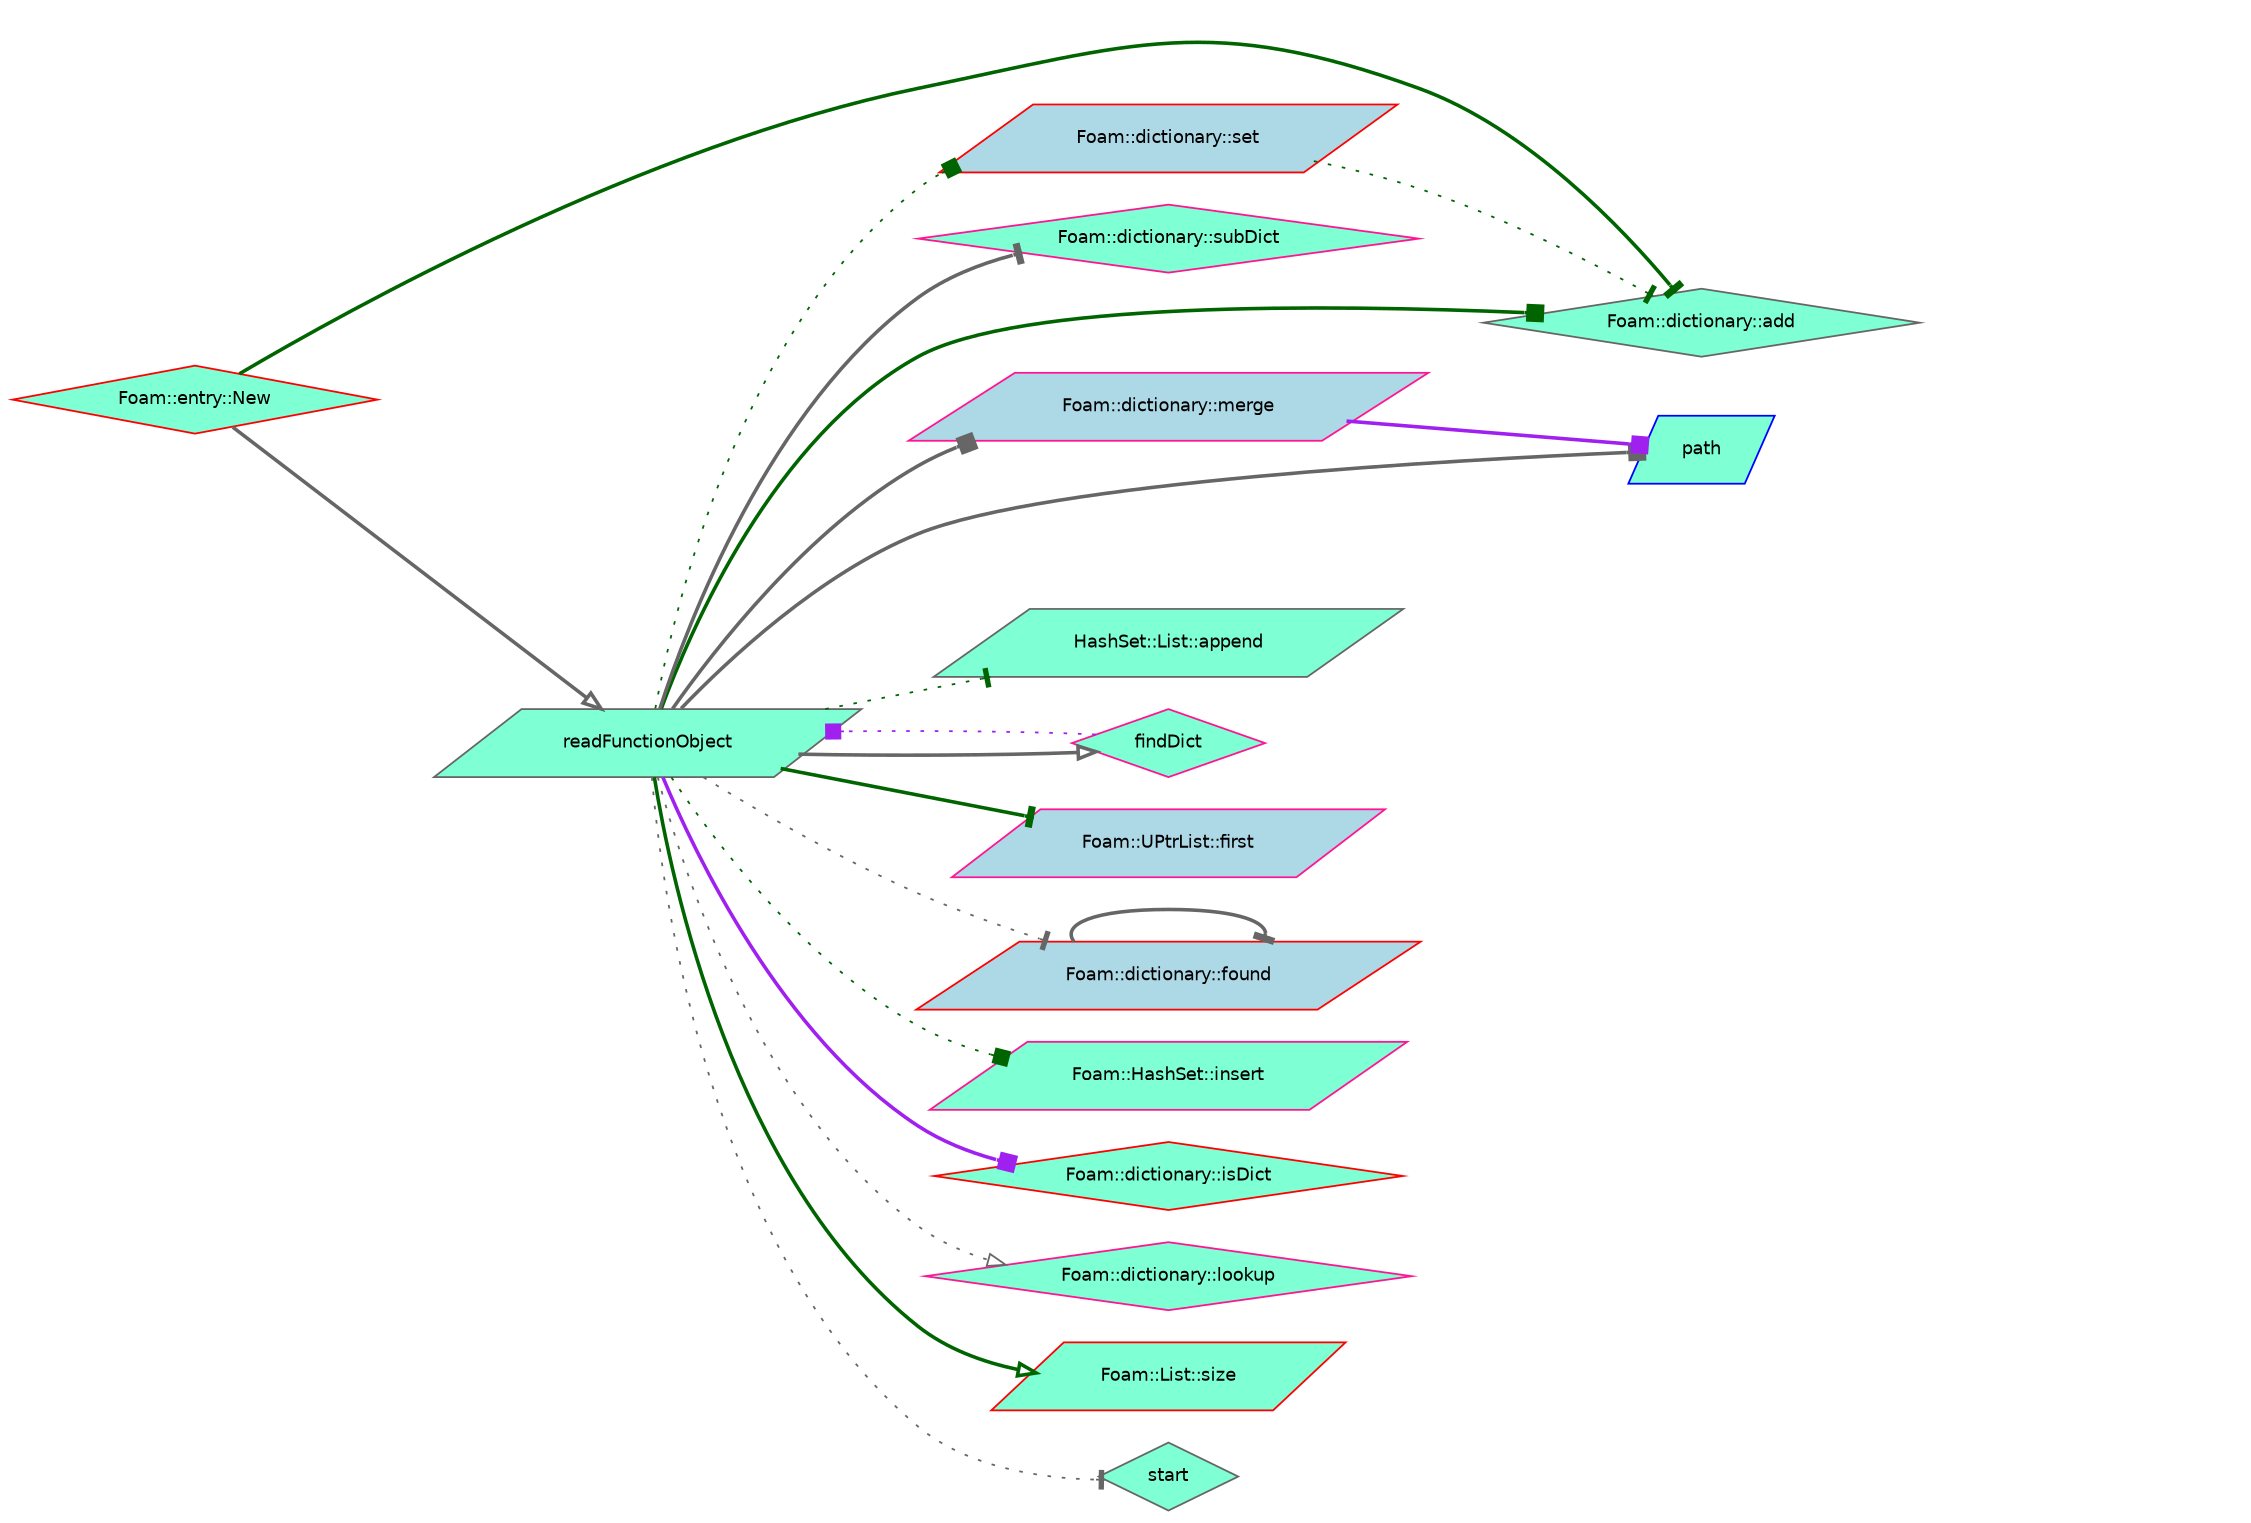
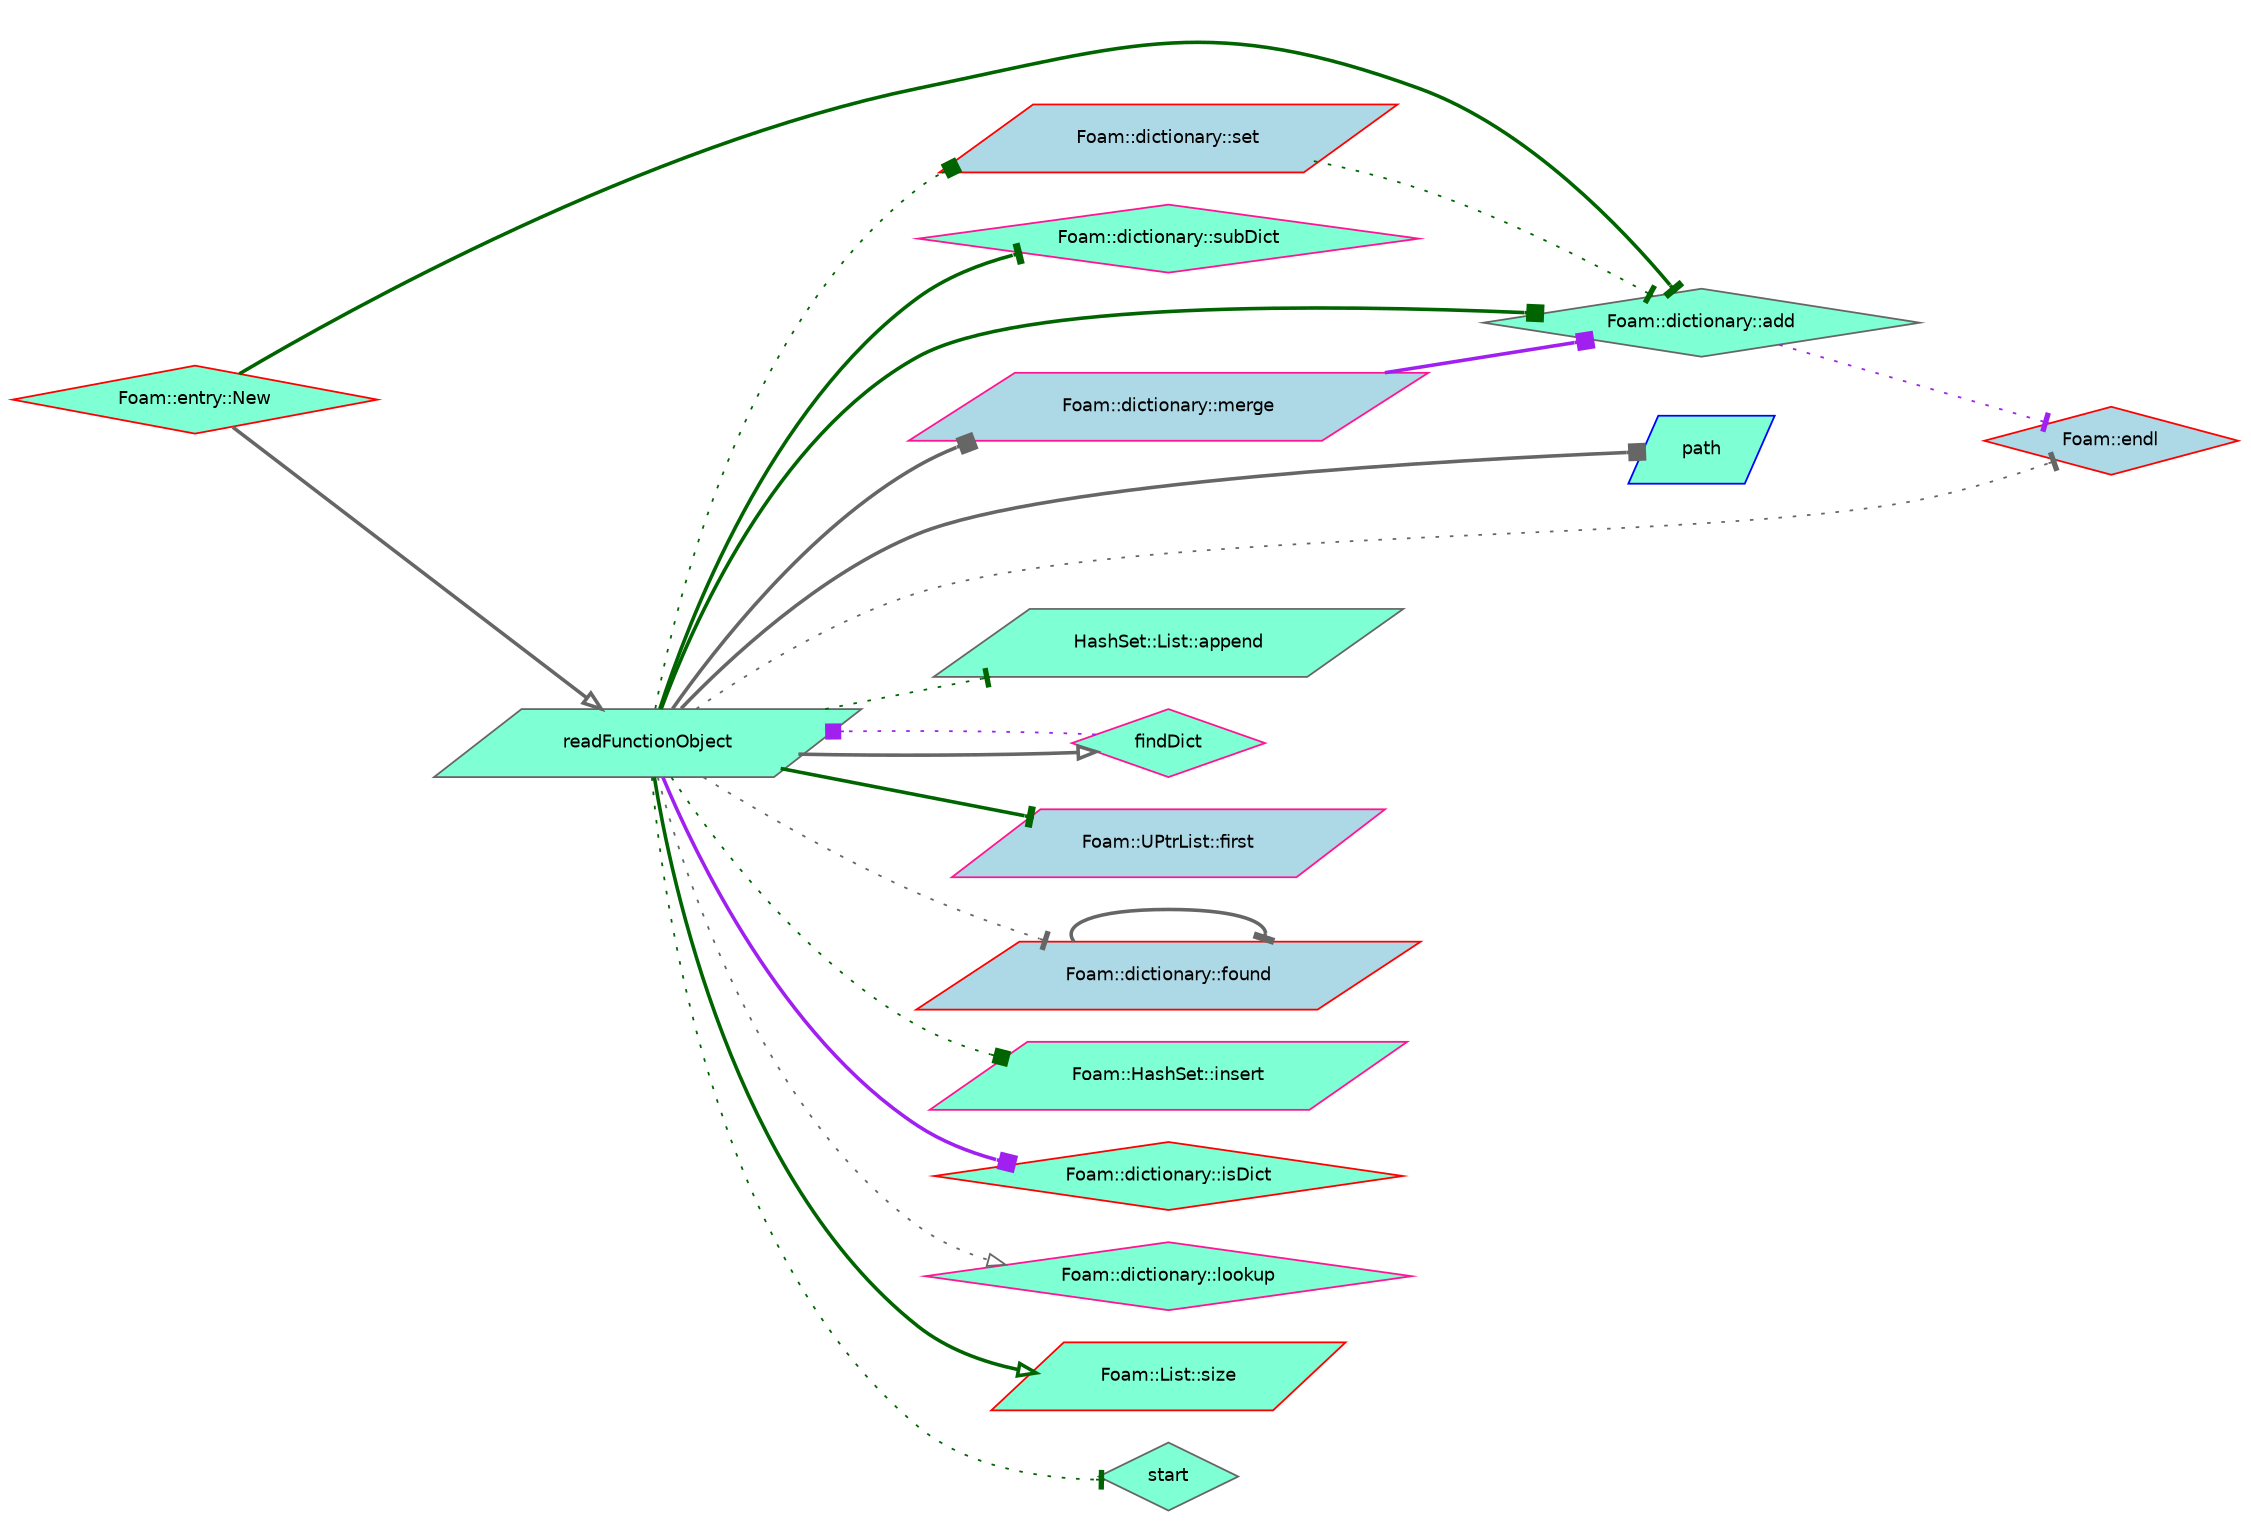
(1488, 433) -> (1480, 358)
(787, 440) -> (787, 440)
none -> (2111, 441)
(764, 1214) -> (764, 1214)
